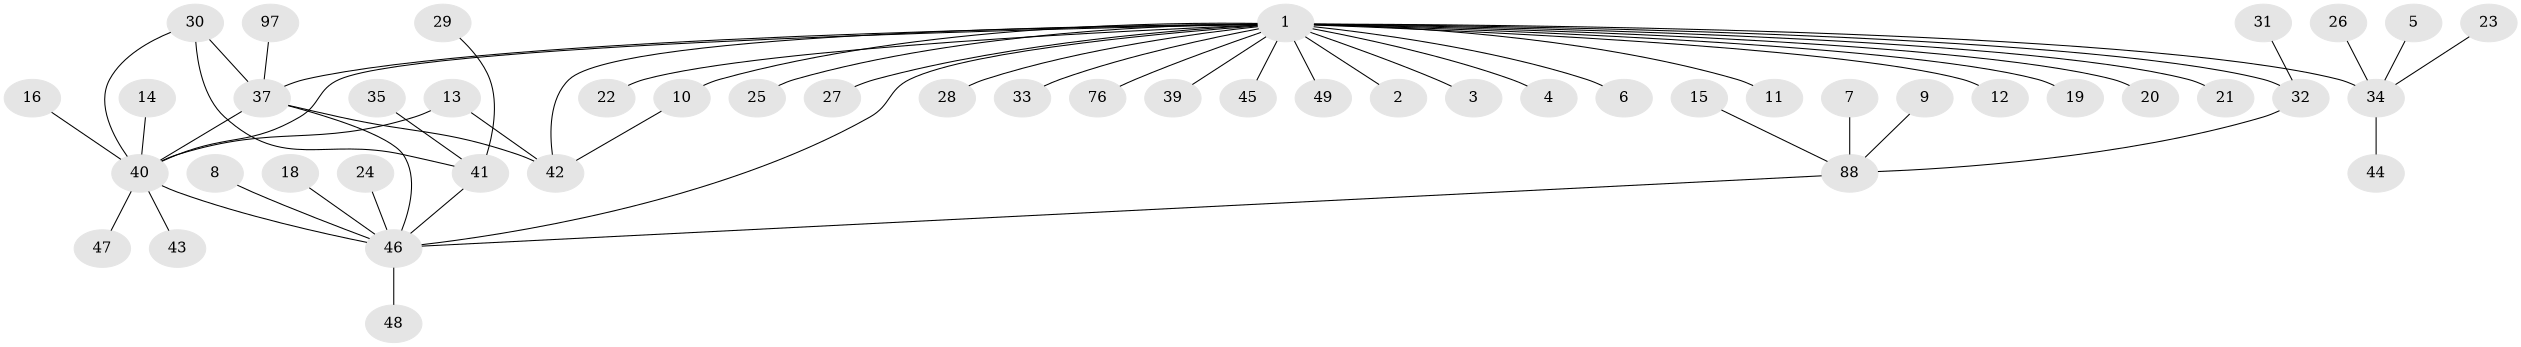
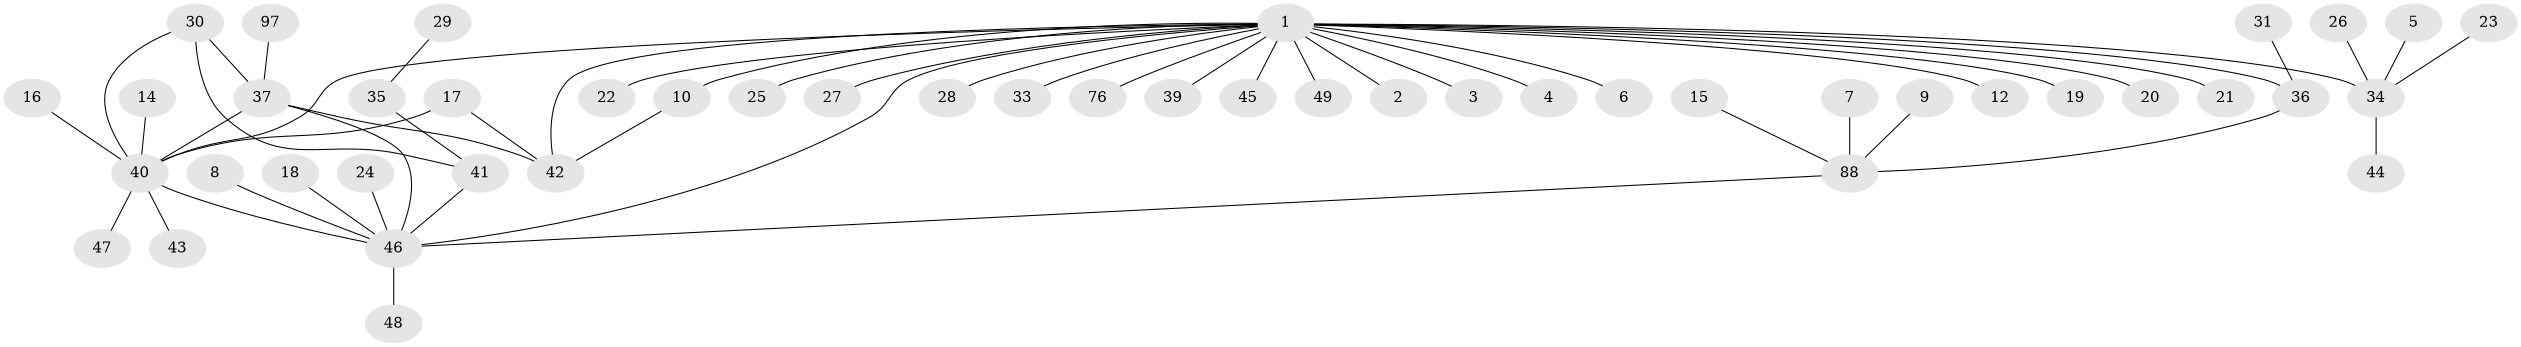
(769, 38) -> none
(493, 92) -> (412, 58)
(452, 98) -> (452, 98)
(1775, 98) -> none
(2301, 98) -> (2301, 98)
